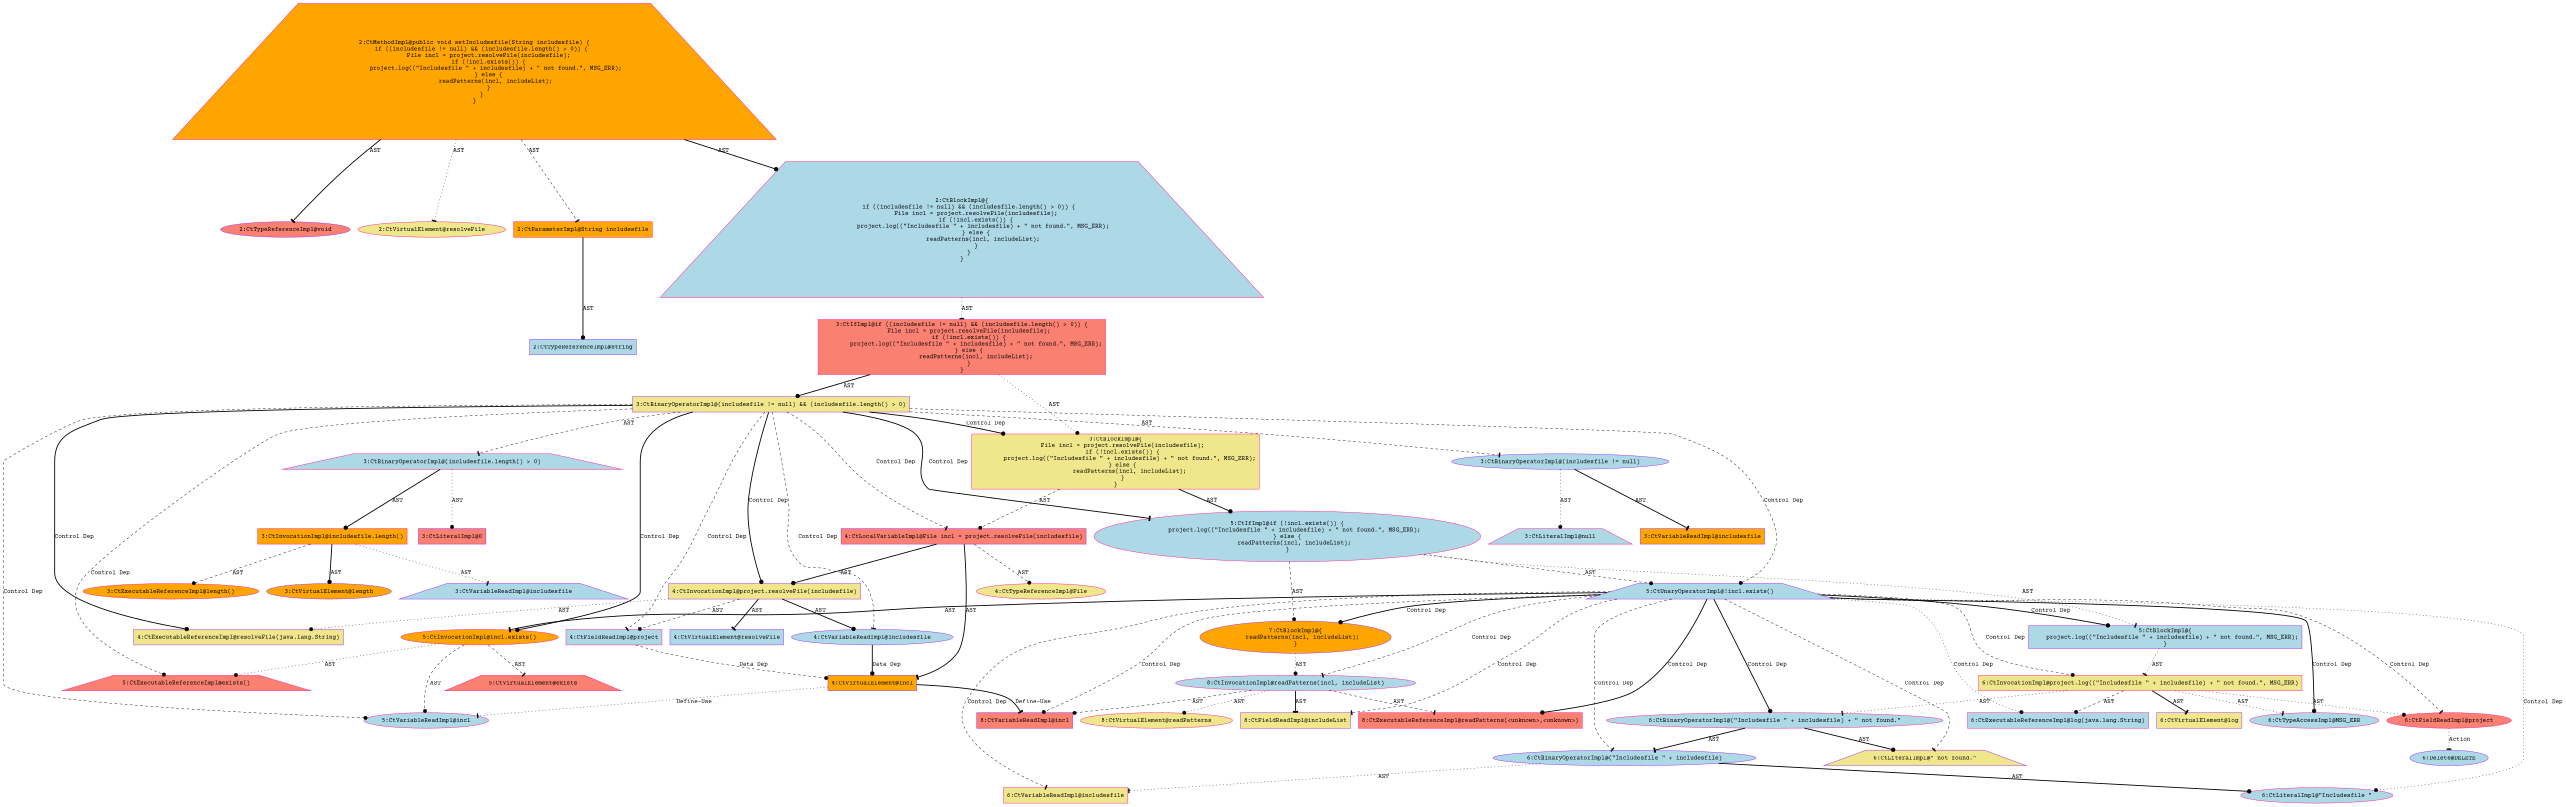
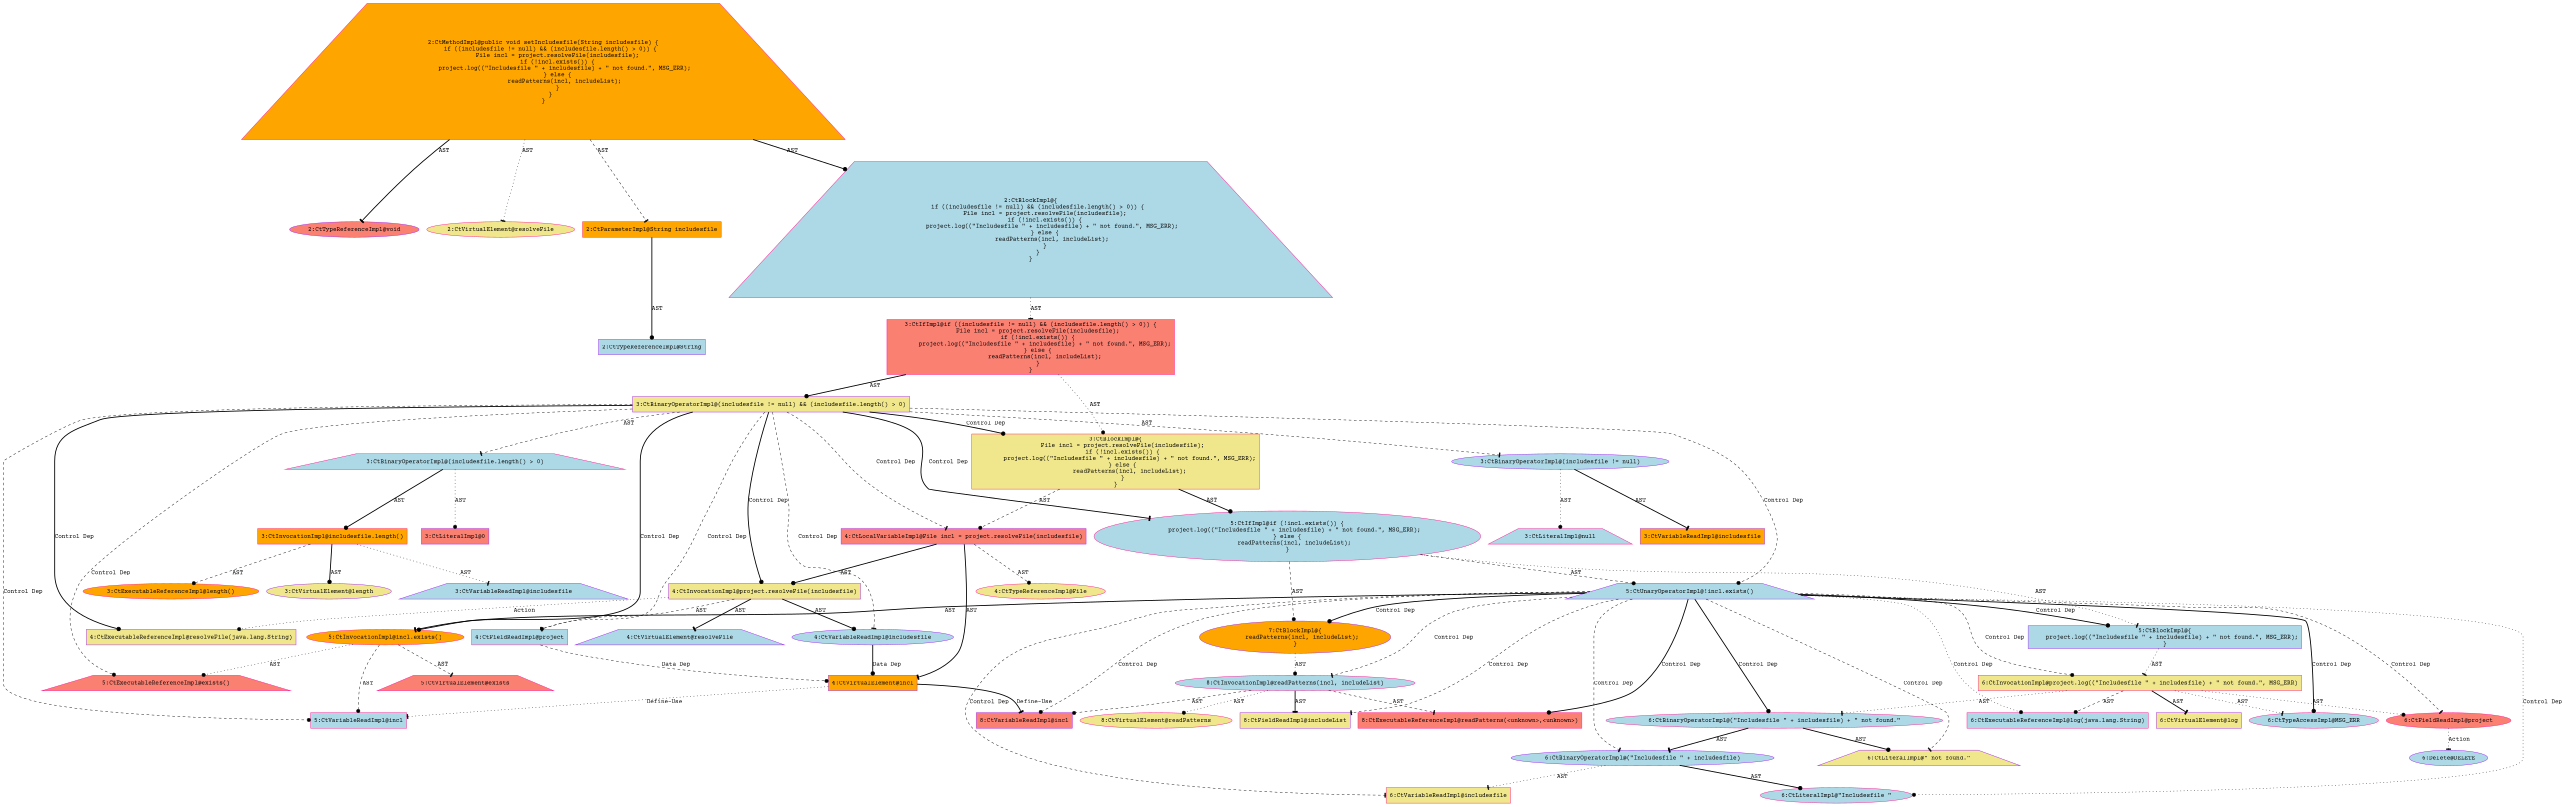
(329, 591) -> (329, 591)
(564, 610) -> (524, 610)
(727, 637) -> (680, 637)
(426, 720) -> (359, 720)
